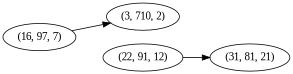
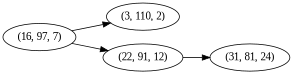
(143, 17) -> (143, 17)
none -> (86, 46)
(250, 58) -> (250, 58)
